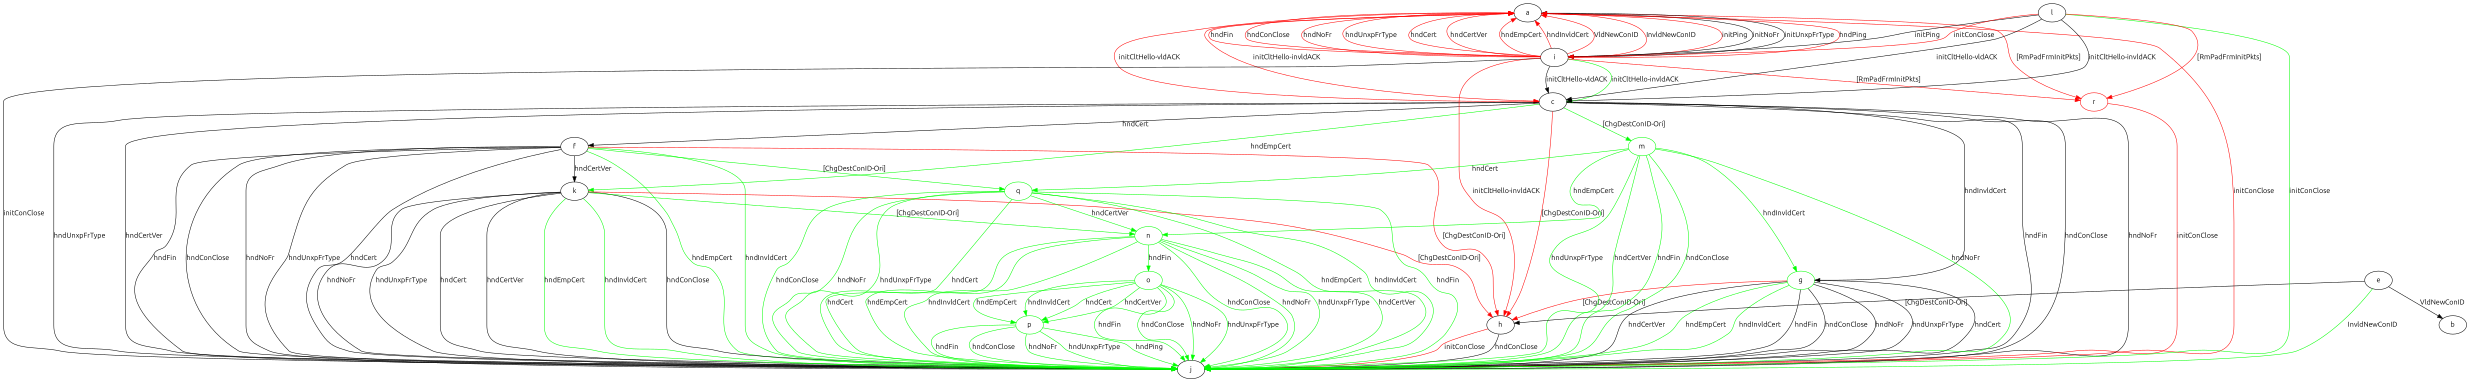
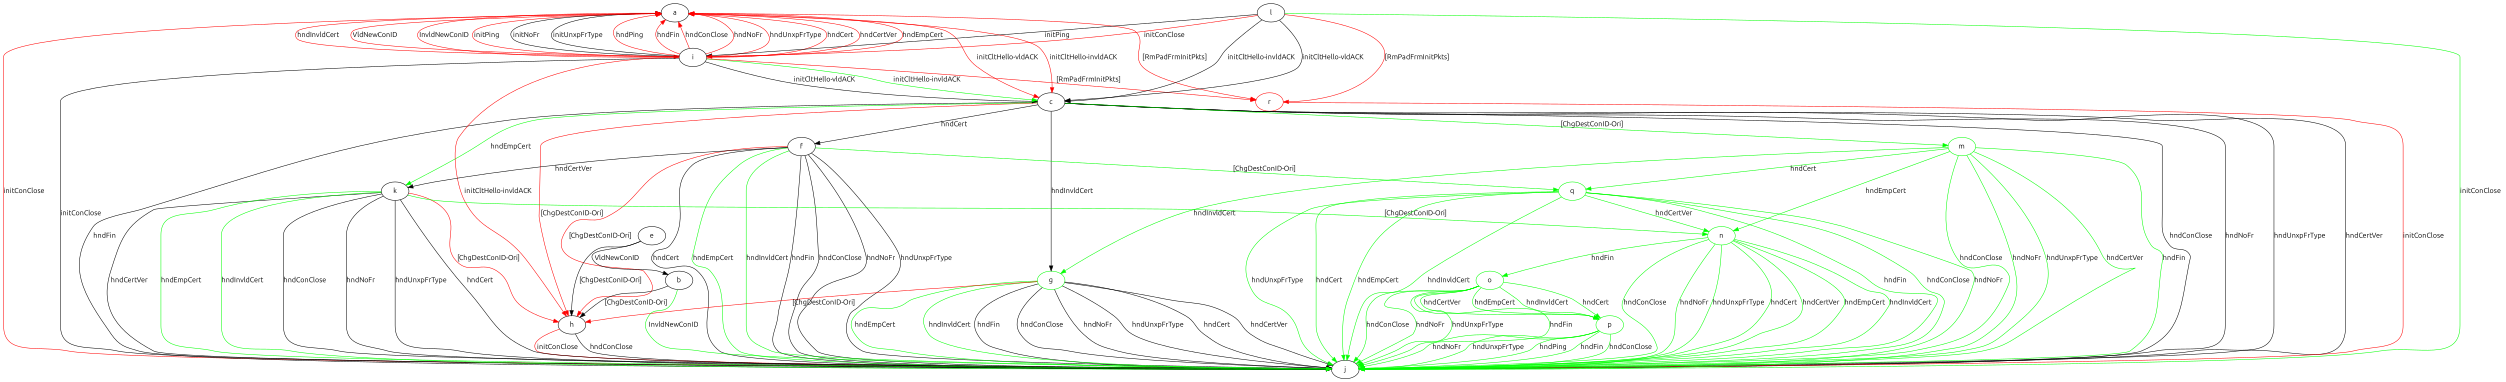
none -> (626, 293)
(1803, 368) -> (954, 363)
